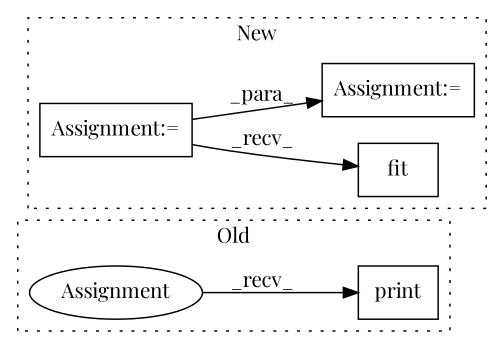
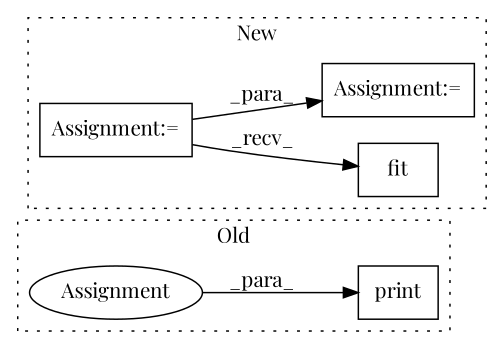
(262, 282) -> (262, 282)
